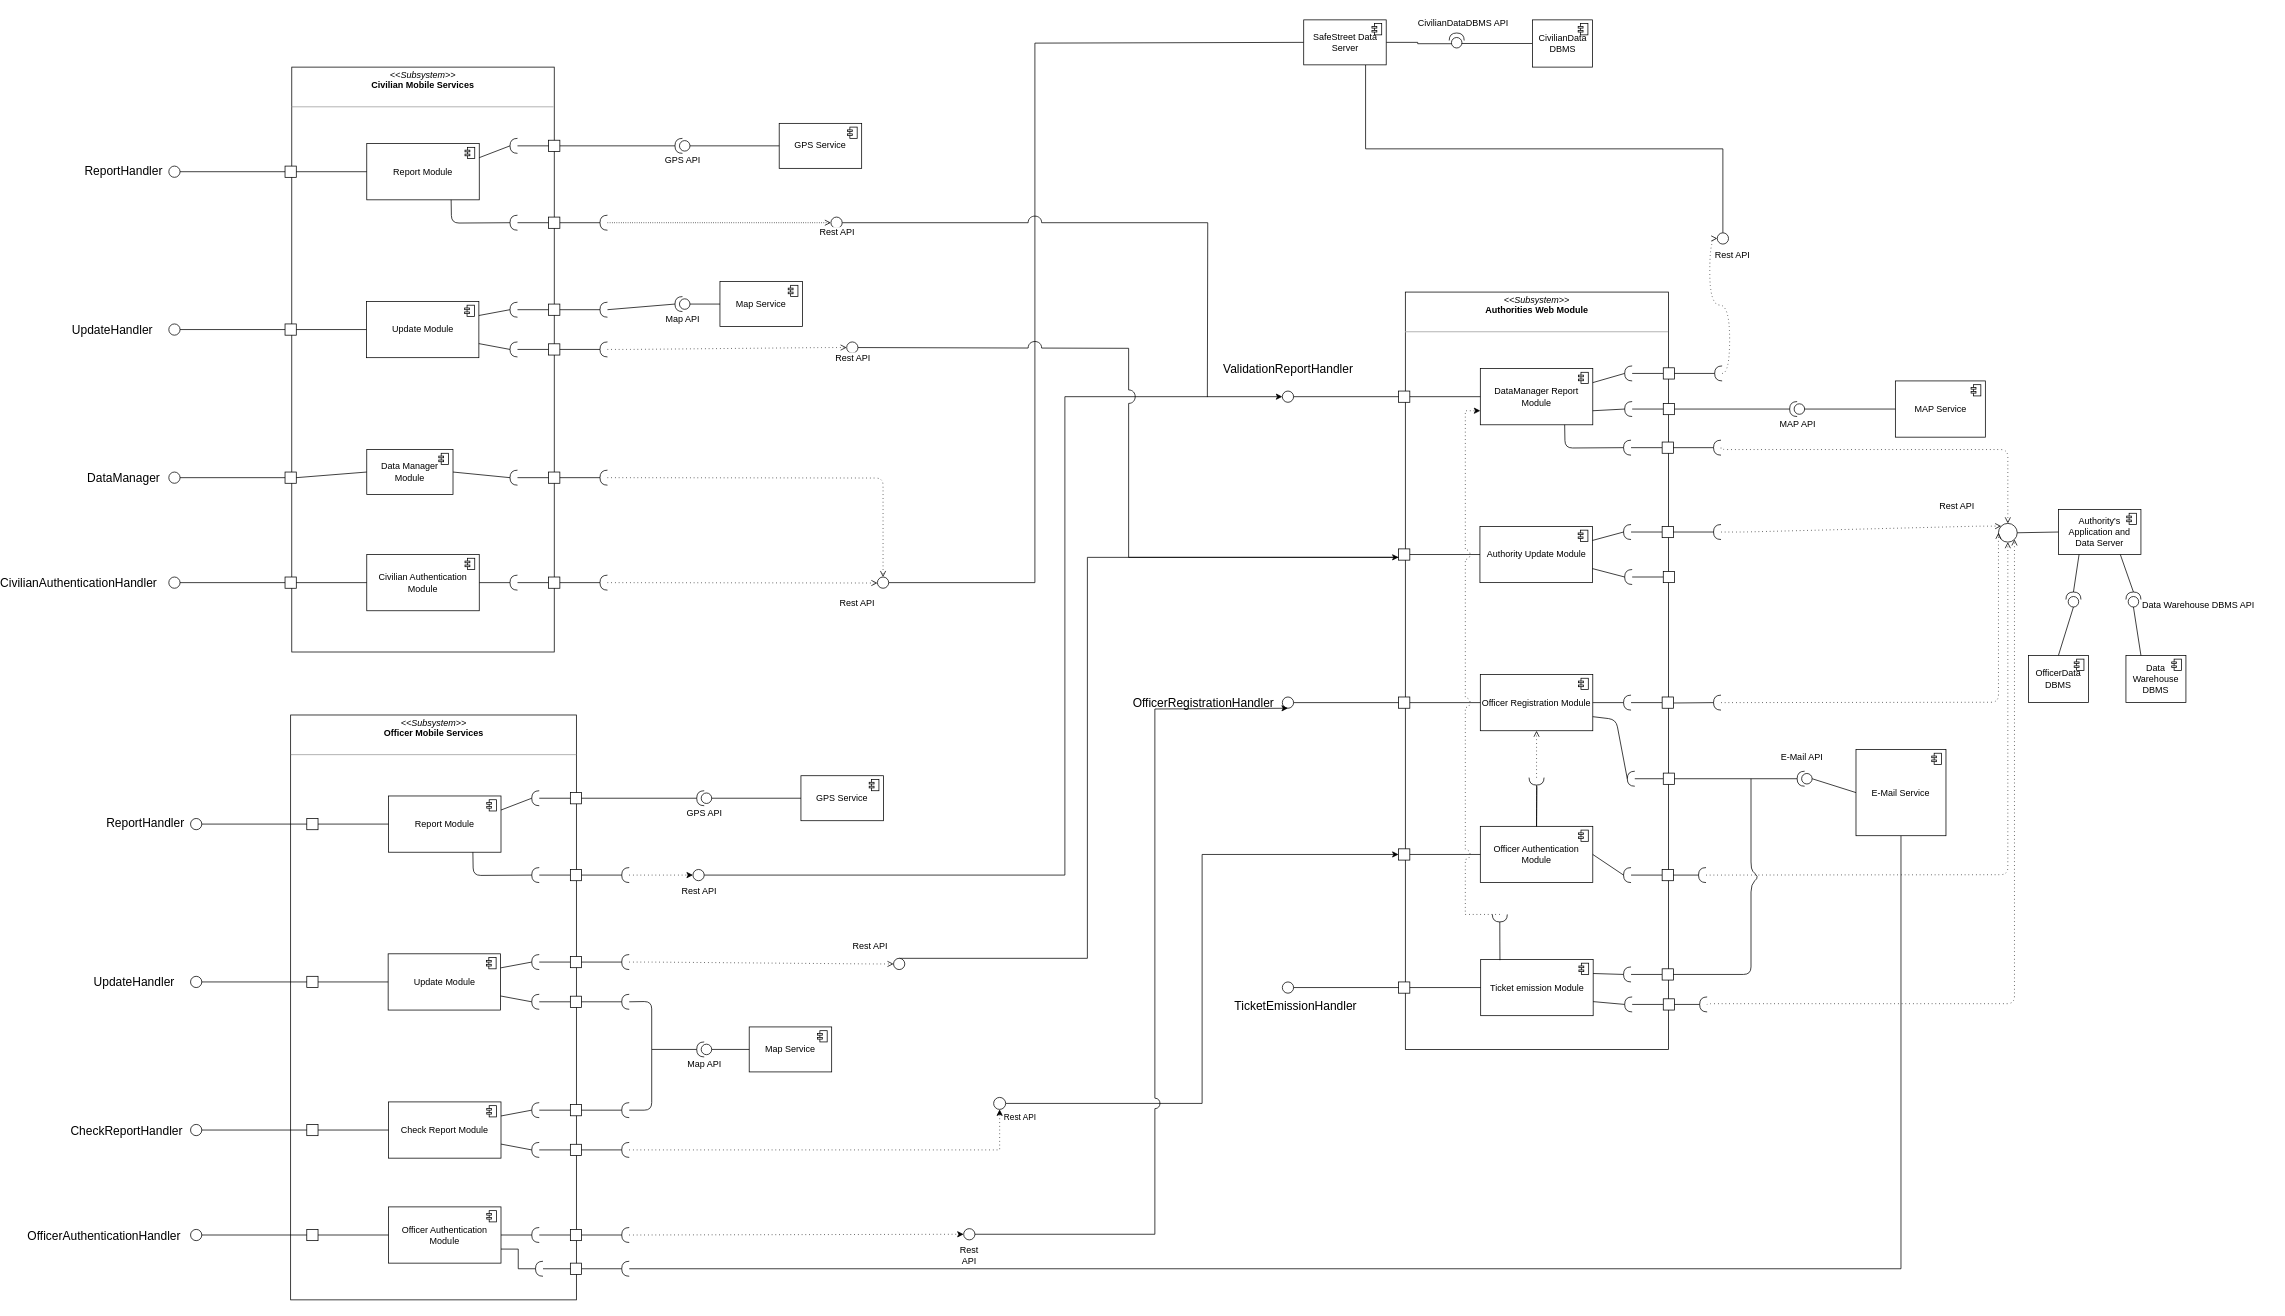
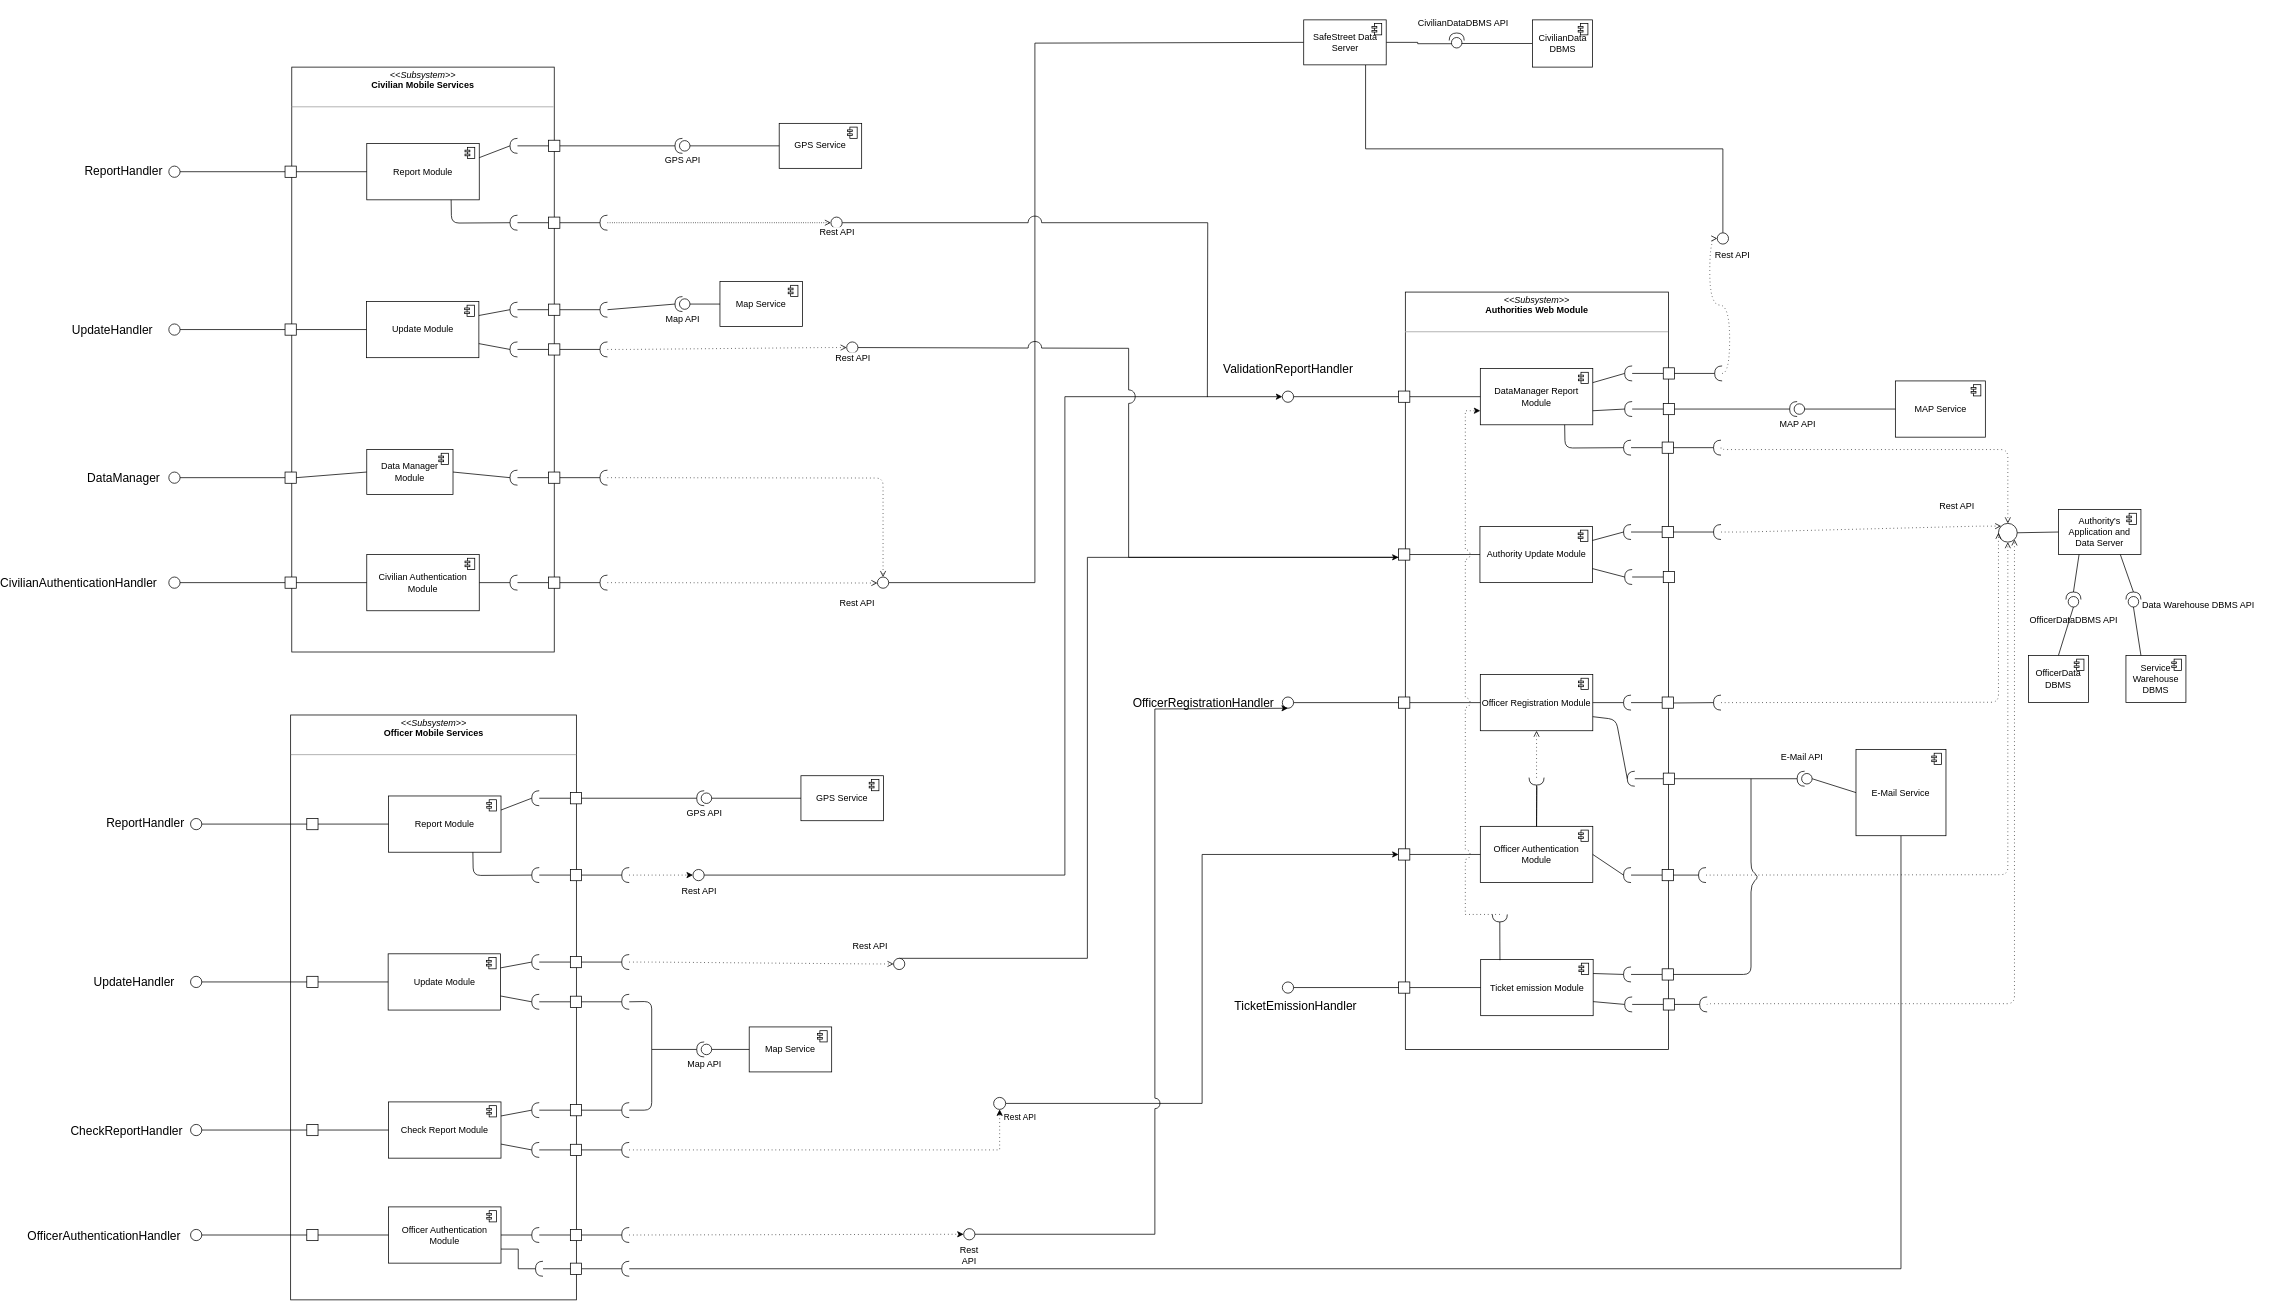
none -> (2077, 620)
(2156, 679) -> (2156, 679)
